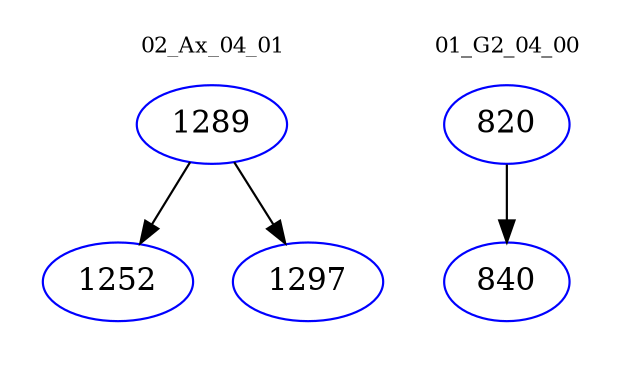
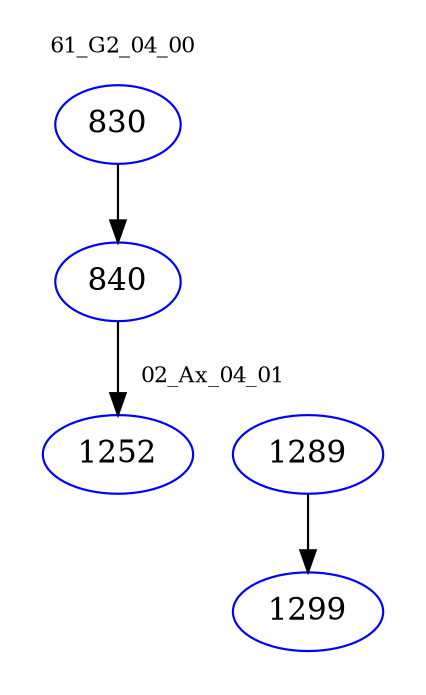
(508, 47) -> (123, 47)
(507, 125) -> (118, 125)
(171, 193) -> (118, 369)
(308, 282) -> (308, 612)
